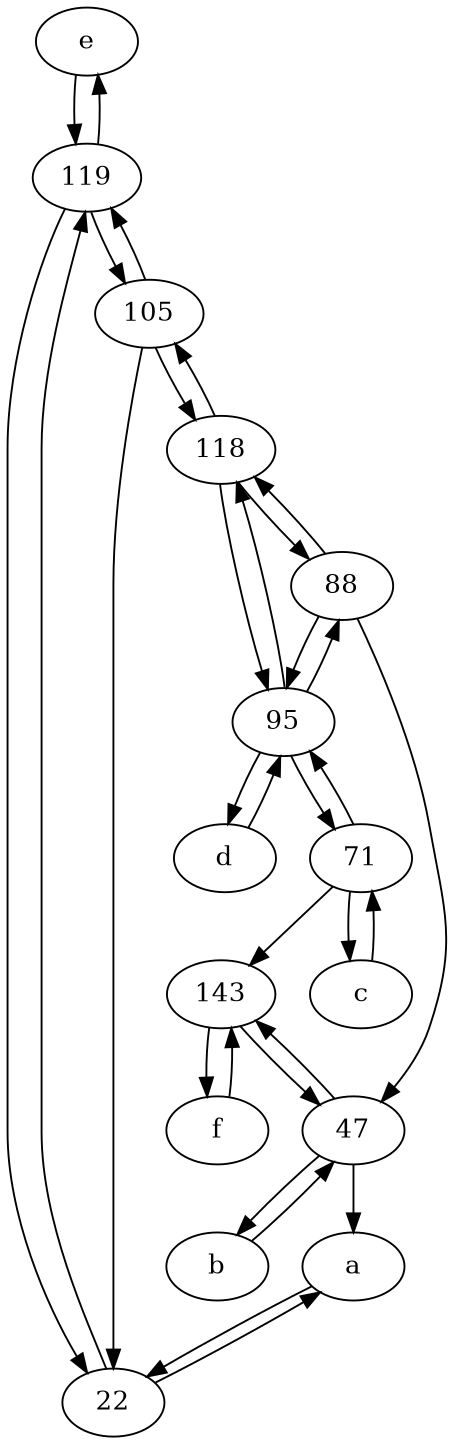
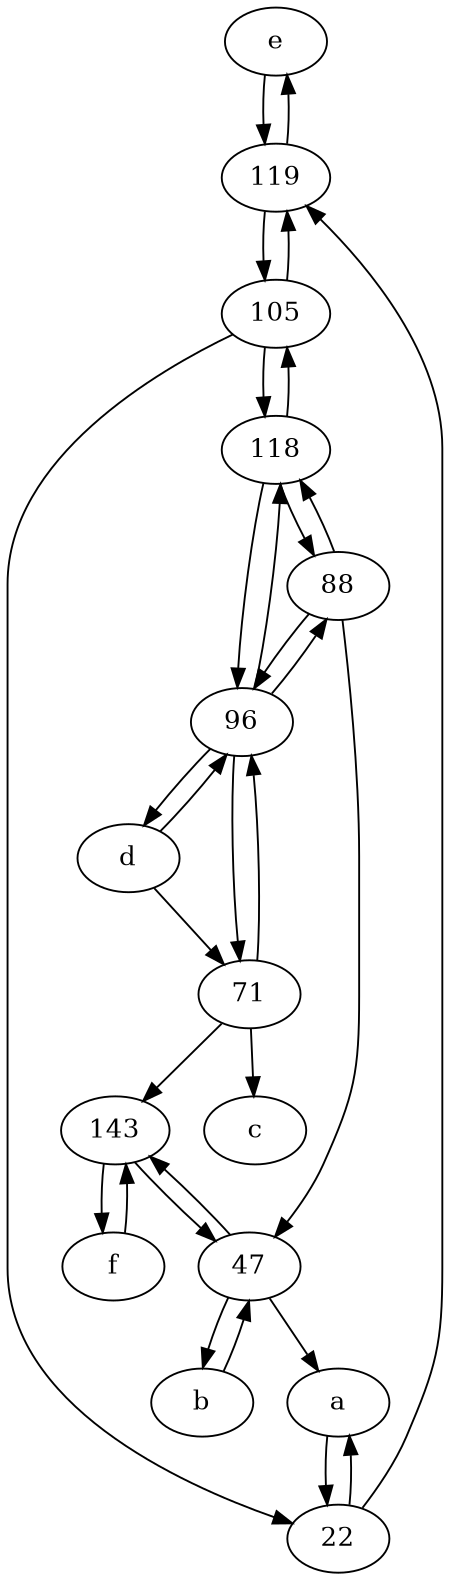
(284, 722) -> (242, 722)
(8, 785) -> none
(374, 936) -> (183, 919)
